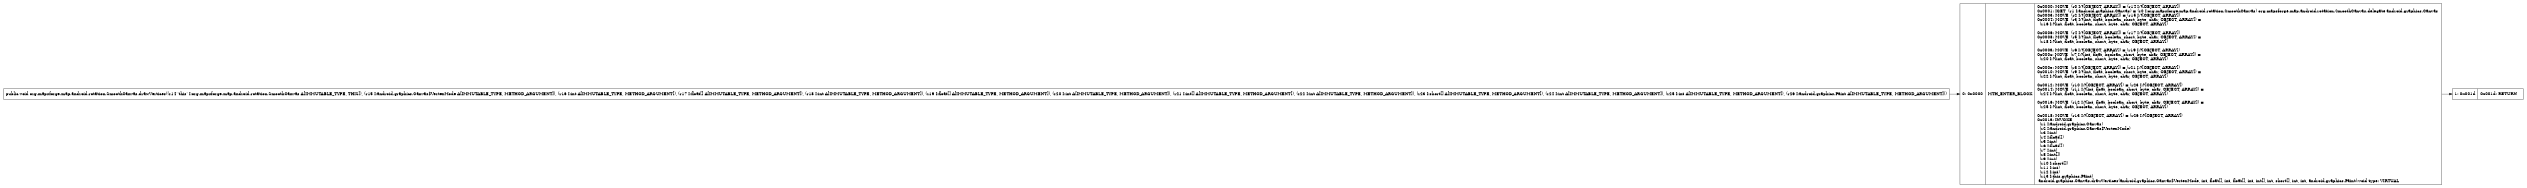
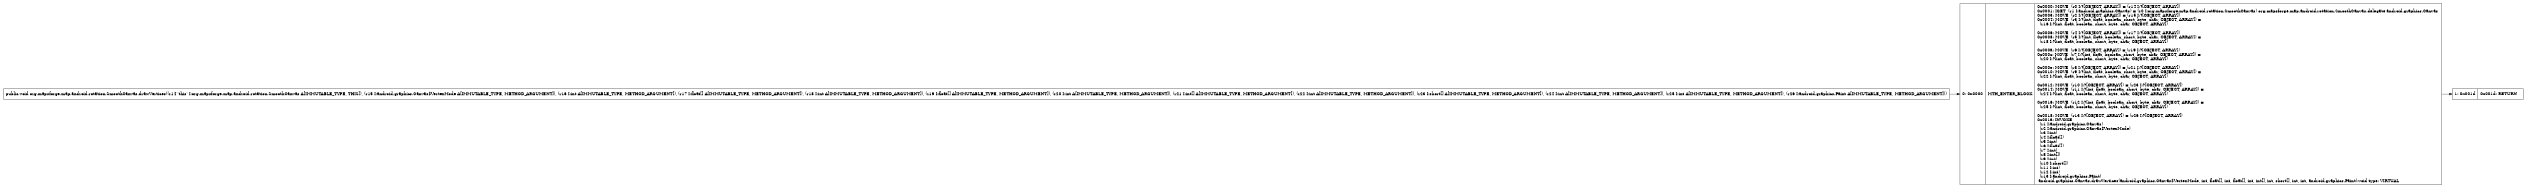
(2065, 177) -> (2069, 177)
